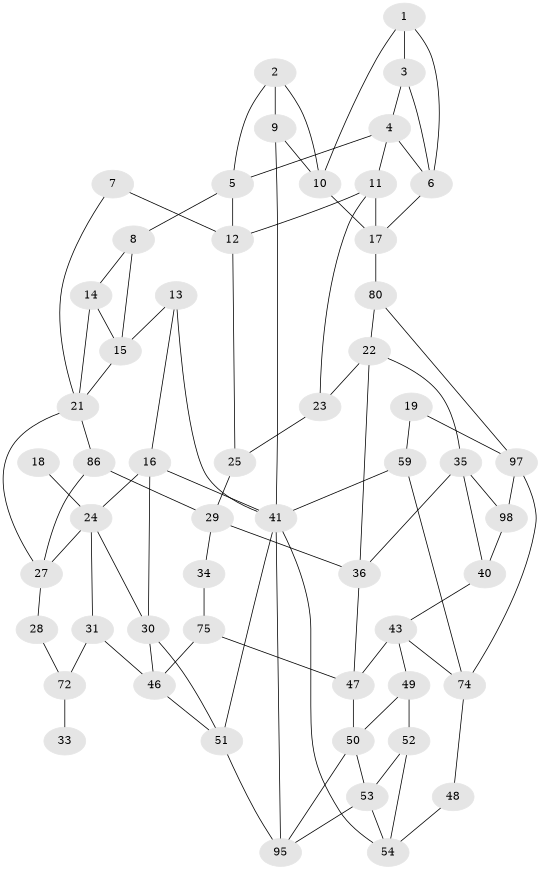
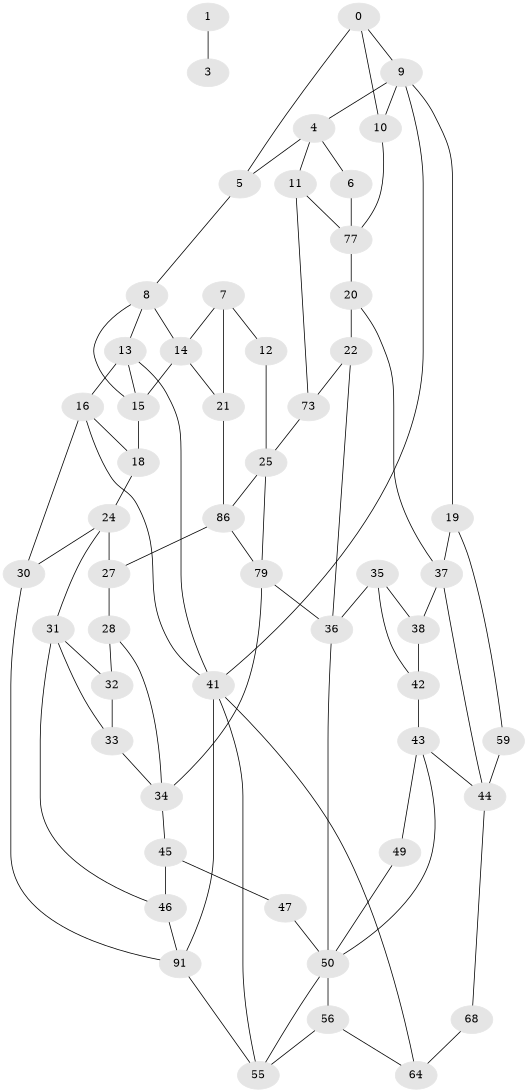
(275, 73) -> (359, 17)
(439, 97) -> none
(357, 98) -> none
(397, 101) -> (358, 101)
(421, 128) -> none
(233, 212) -> none
(306, 214) -> none
(376, 240) -> (351, 240)
none -> (453, 289)
(376, 296) -> (351, 296)
none -> (136, 323)
none -> (202, 323)
(99, 379) -> (138, 435)
(438, 392) -> none
(320, 407) -> (309, 407)
(517, 463) -> (442, 574)
(3, 477) -> none
(120, 490) -> (111, 435)
none -> (245, 490)
(341, 490) -> none
(213, 518) -> (261, 574)
(507, 518) -> (419, 630)
(485, 574) -> (419, 685)
(204, 630) -> (166, 853)
(356, 630) -> (328, 797)
(151, 658) -> none
(375, 658) -> (426, 871)
(65, 685) -> (112, 685)
(465, 685) -> (485, 797)
none -> (78, 687)
none -> (152, 709)
(222, 741) -> (180, 964)
(409, 741) -> none
none -> (137, 769)
(367, 797) -> (328, 1020)
(453, 797) -> (472, 1020)
(281, 853) -> (258, 1075)
(388, 853) -> (416, 1075)
